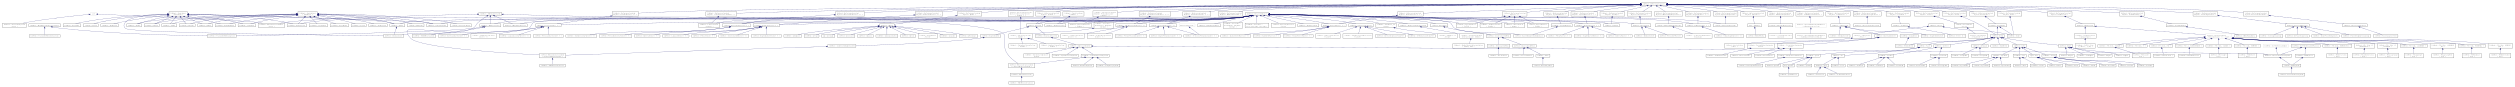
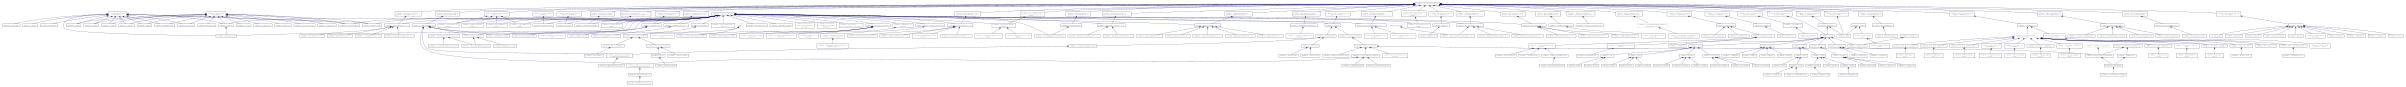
(721, 14) -> (636, 14)
none -> (431, 22)
(1754, 25) -> (1441, 25)
(1063, 32) -> (928, 20)
none -> (368, 36)
(928, 36) -> (2315, 36)
(1940, 52) -> (1318, 41)
(2034, 56) -> (1635, 56)
(1789, 66) -> (1848, 66)
none -> (1820, 75)
